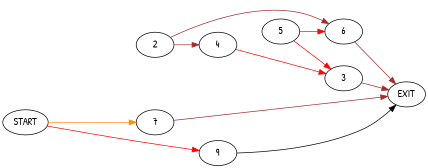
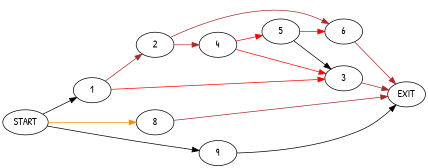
none -> (246, 39)
(309, 53) -> (309, 53)
none -> (92, 90)
(155, 122) -> (155, 122)
(120, 139) -> (120, 139)
